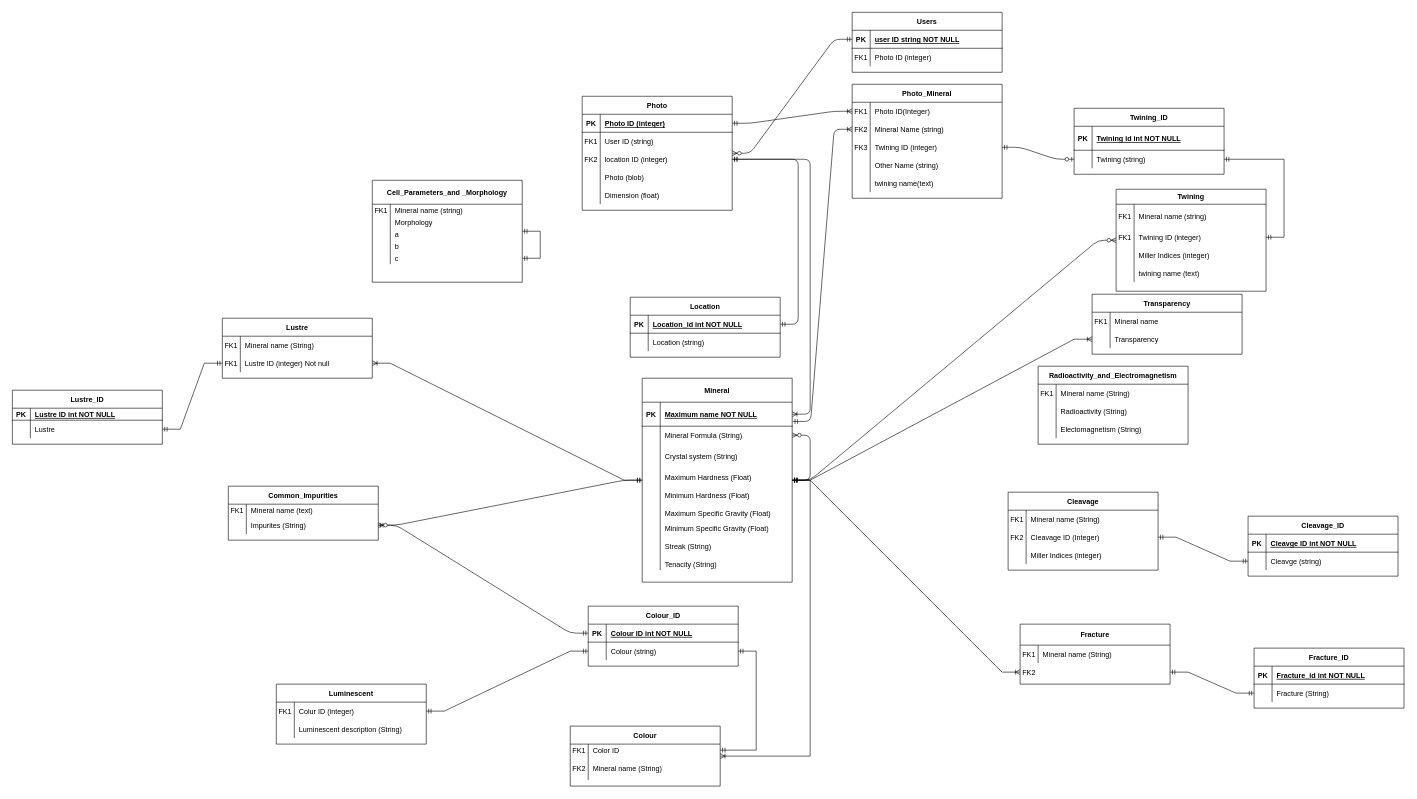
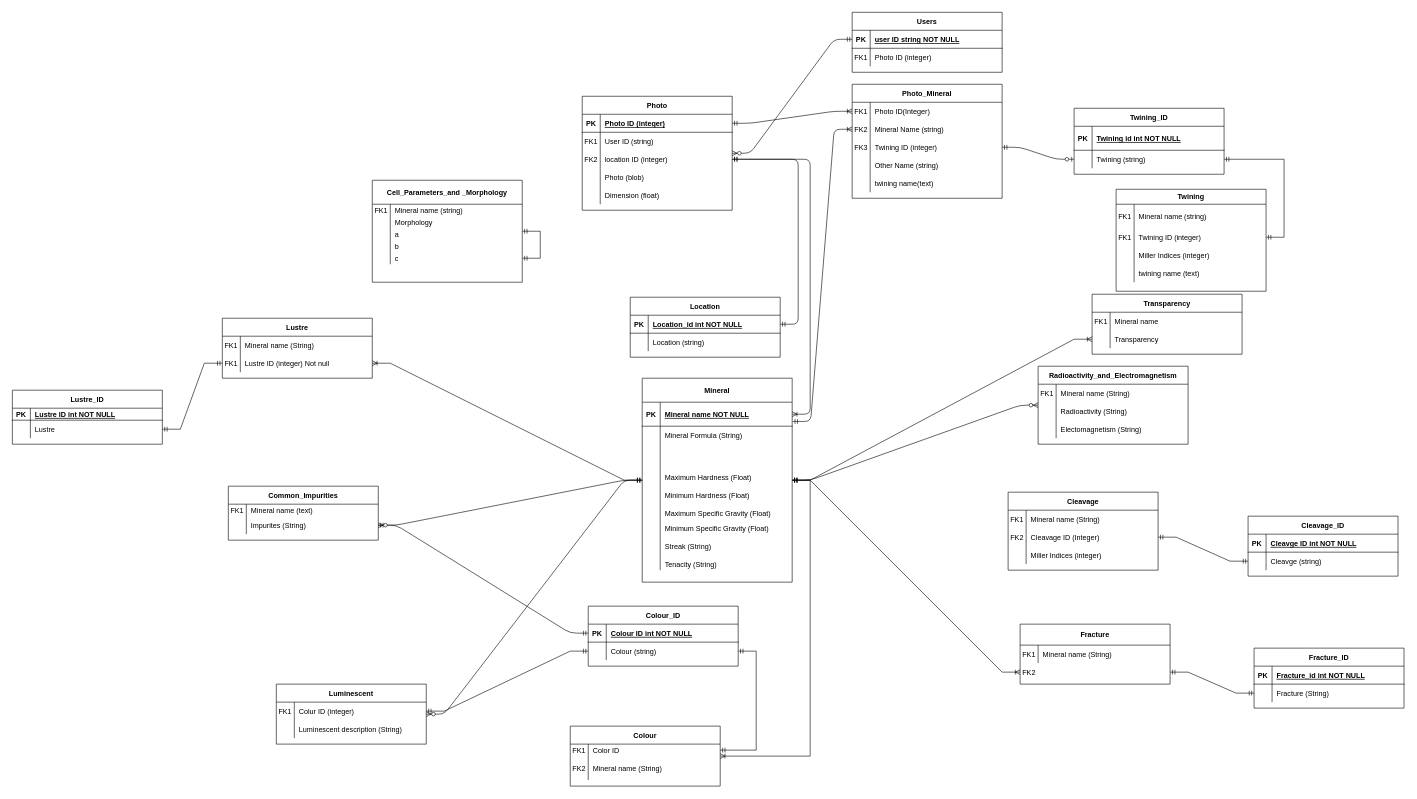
(962, 354) -> none
(703, 415) -> (702, 415)
(803, 435) -> (924, 440)
(726, 456) -> none
none -> (530, 603)
